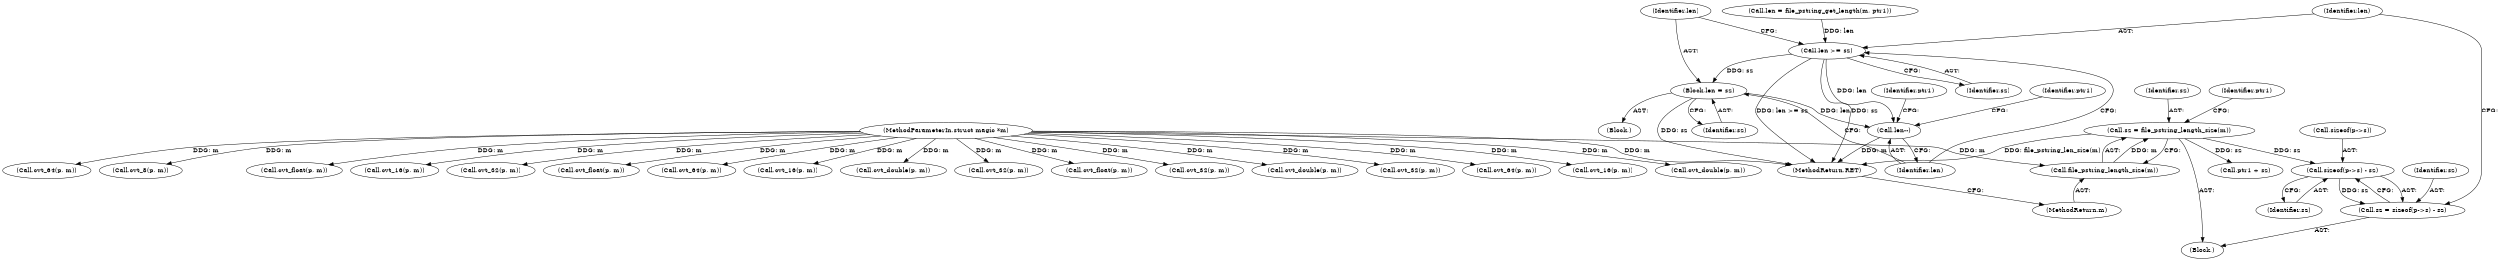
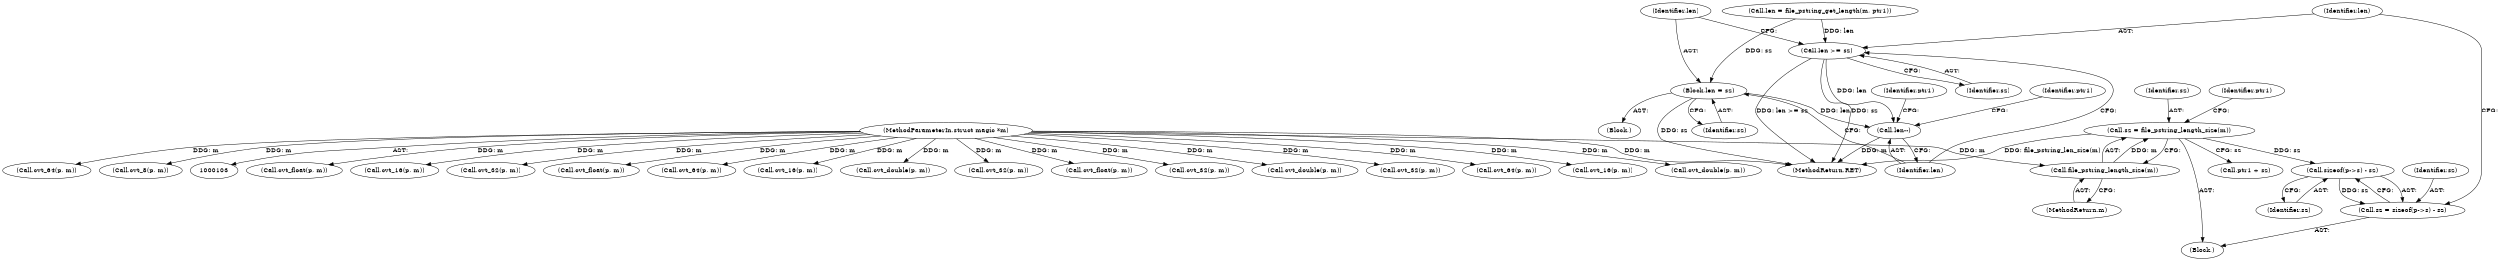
(1751, 60) -> (1748, 41)
(2343, 131) -> none
(2229, 151) -> (2229, 151)
none -> (214, 170)
(1951, 190) -> (2097, 190)
